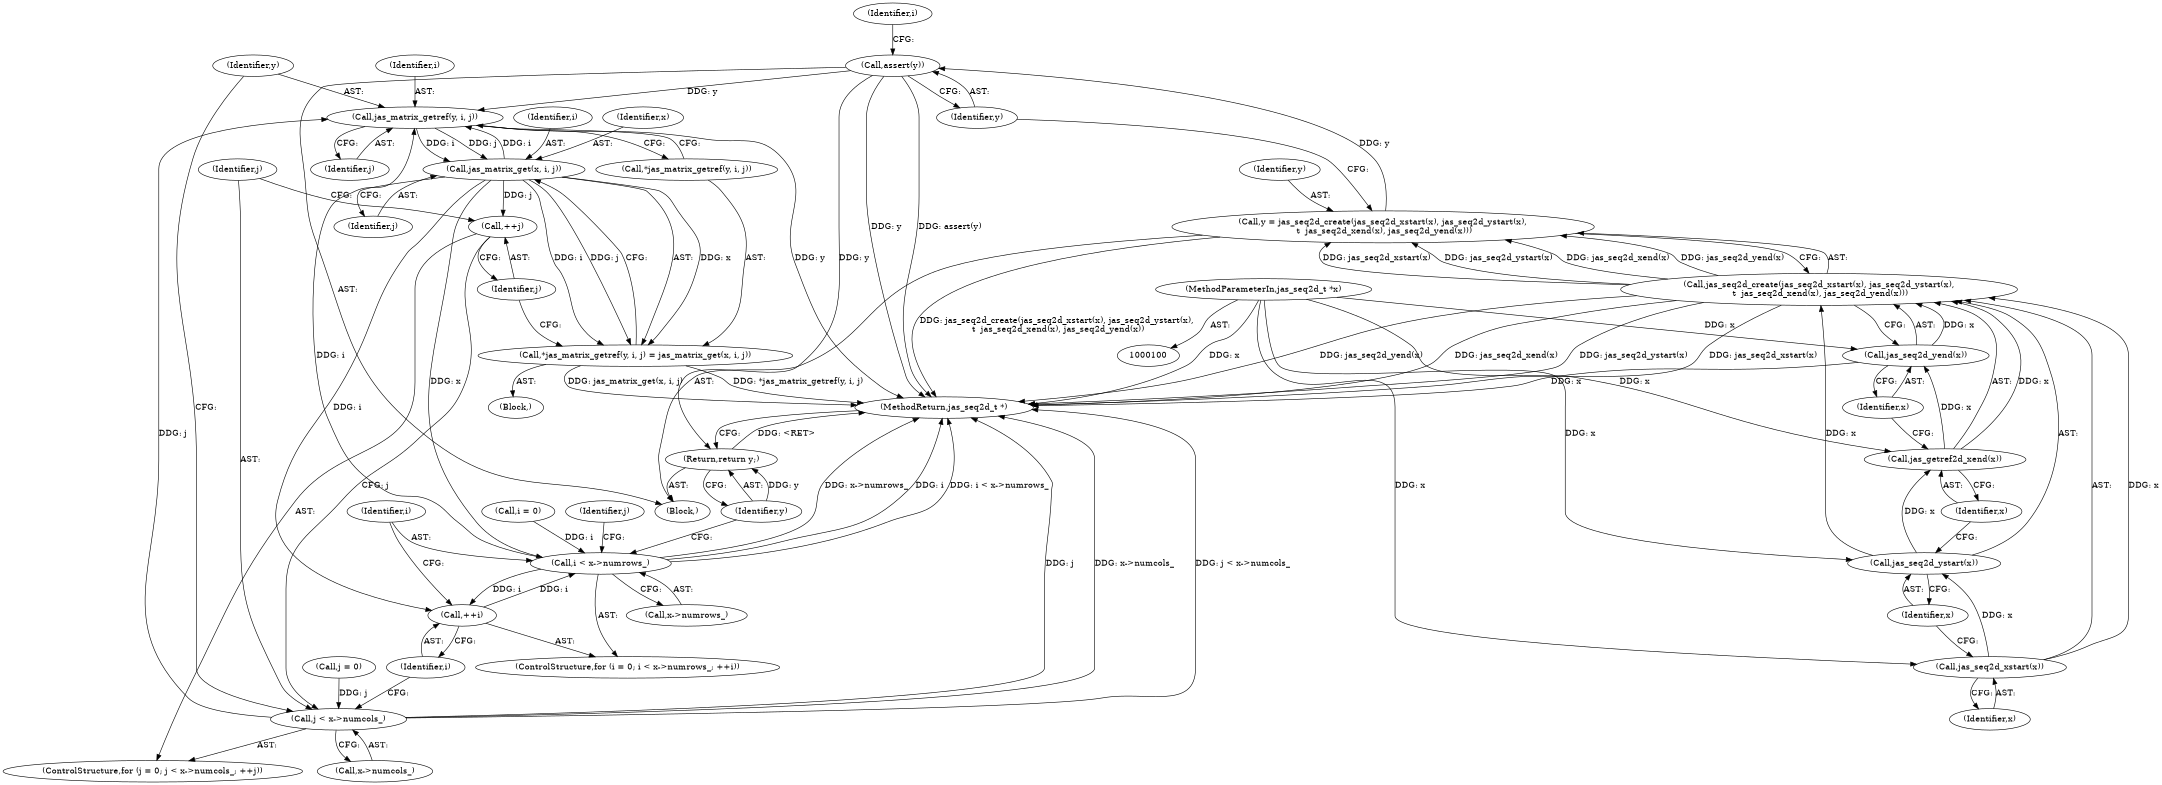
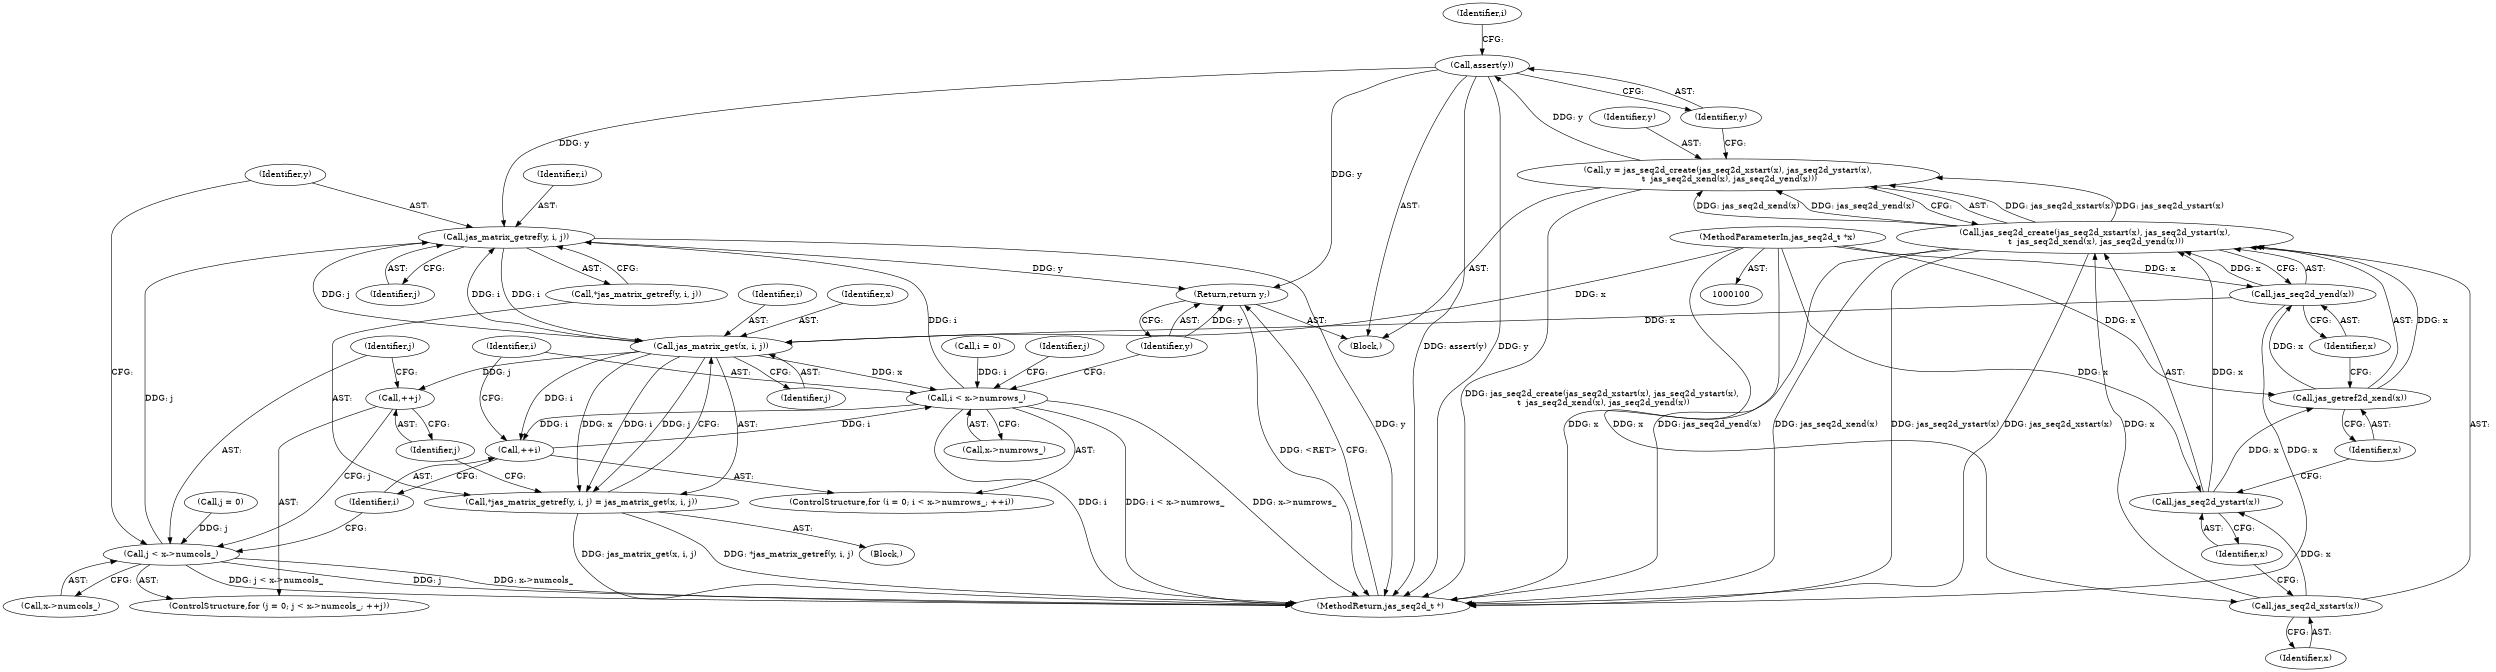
(656, 144) -> (594, 269)
none -> (883, 260)
none -> (1512, 321)
none -> (1246, 333)
